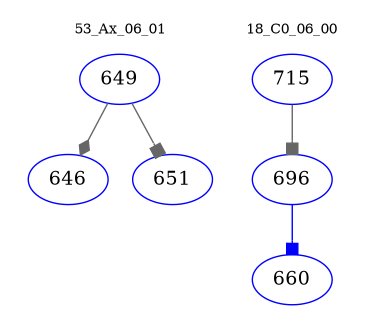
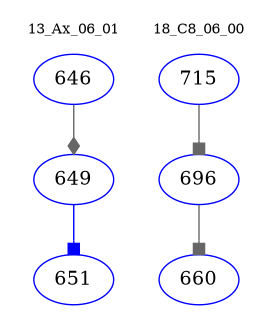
(120, 30) -> (74, 30)
(292, 30) -> (199, 30)
(98, 122) -> (74, 121)
(143, 123) -> (74, 223)
(292, 223) -> (199, 223)
